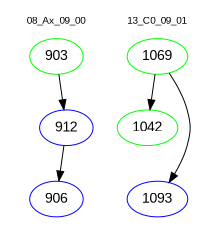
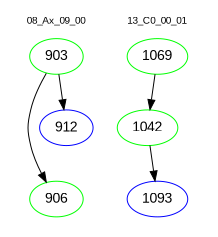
(157, 21) -> (157, 21)
(190, 123) -> (152, 158)
(62, 158) -> (28, 123)
(56, 199) -> (56, 199)
